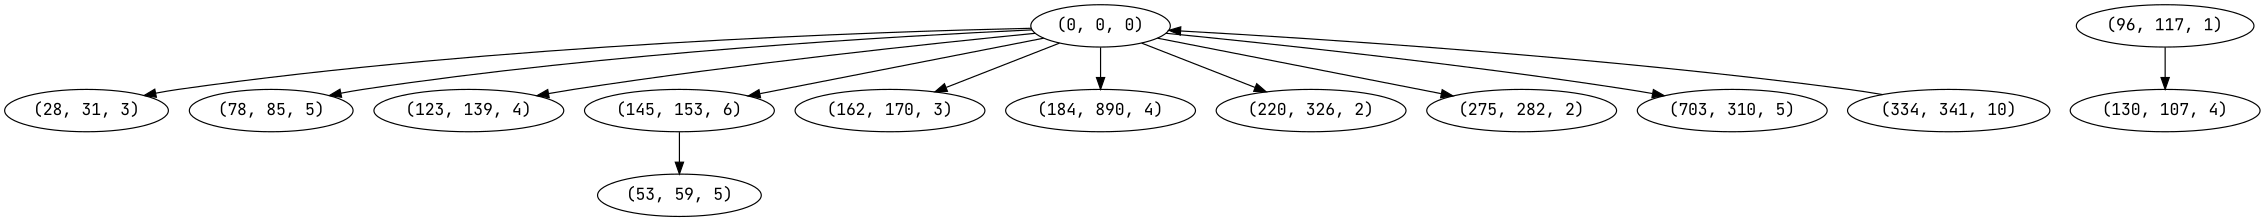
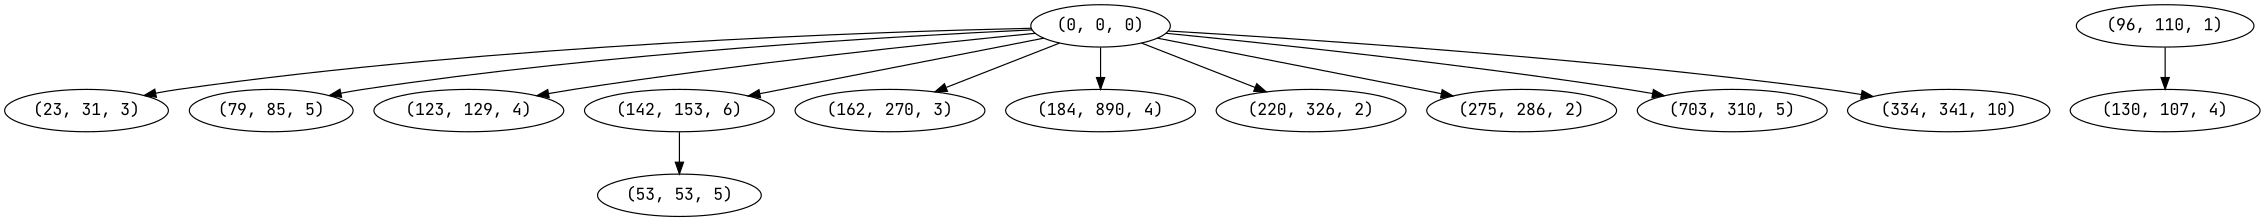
(2165, 26) -> (2165, 26)
(1532, 56) -> (1515, 56)
(87, 111) -> (87, 111)
(271, 111) -> (271, 111)
(469, 111) -> (469, 111)
(679, 111) -> (679, 111)
(890, 111) -> (890, 111)
(1522, 111) -> (1522, 111)
(679, 195) -> (679, 195)
